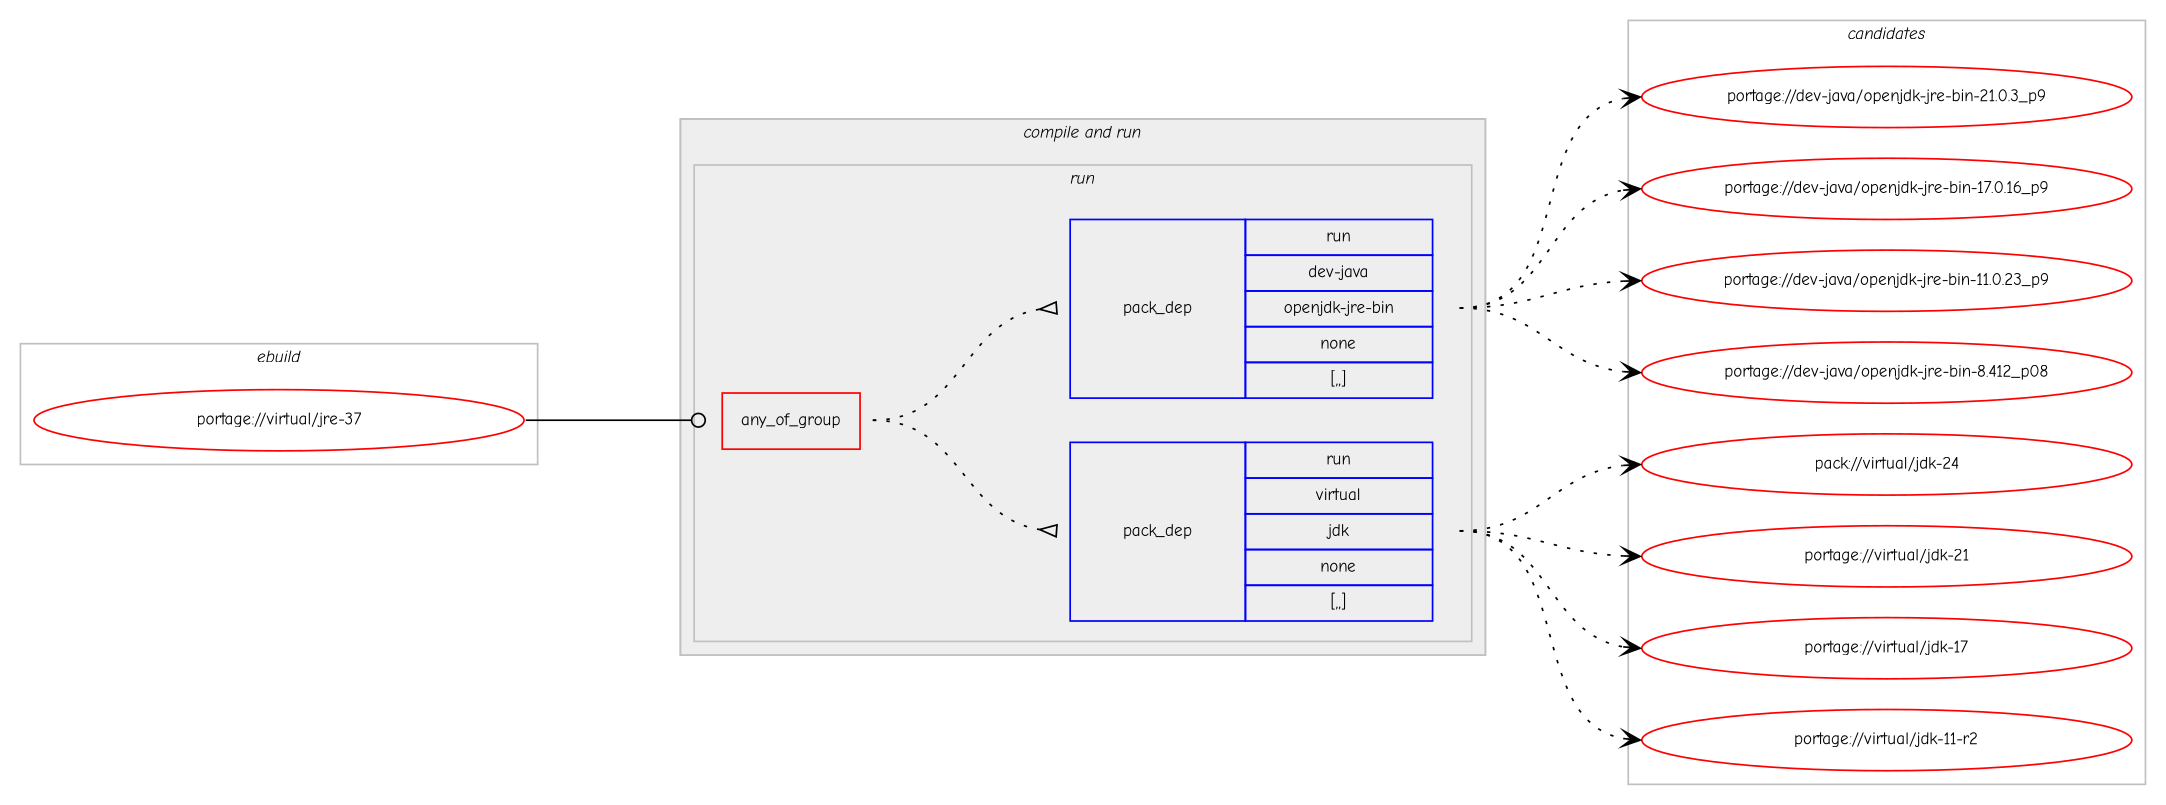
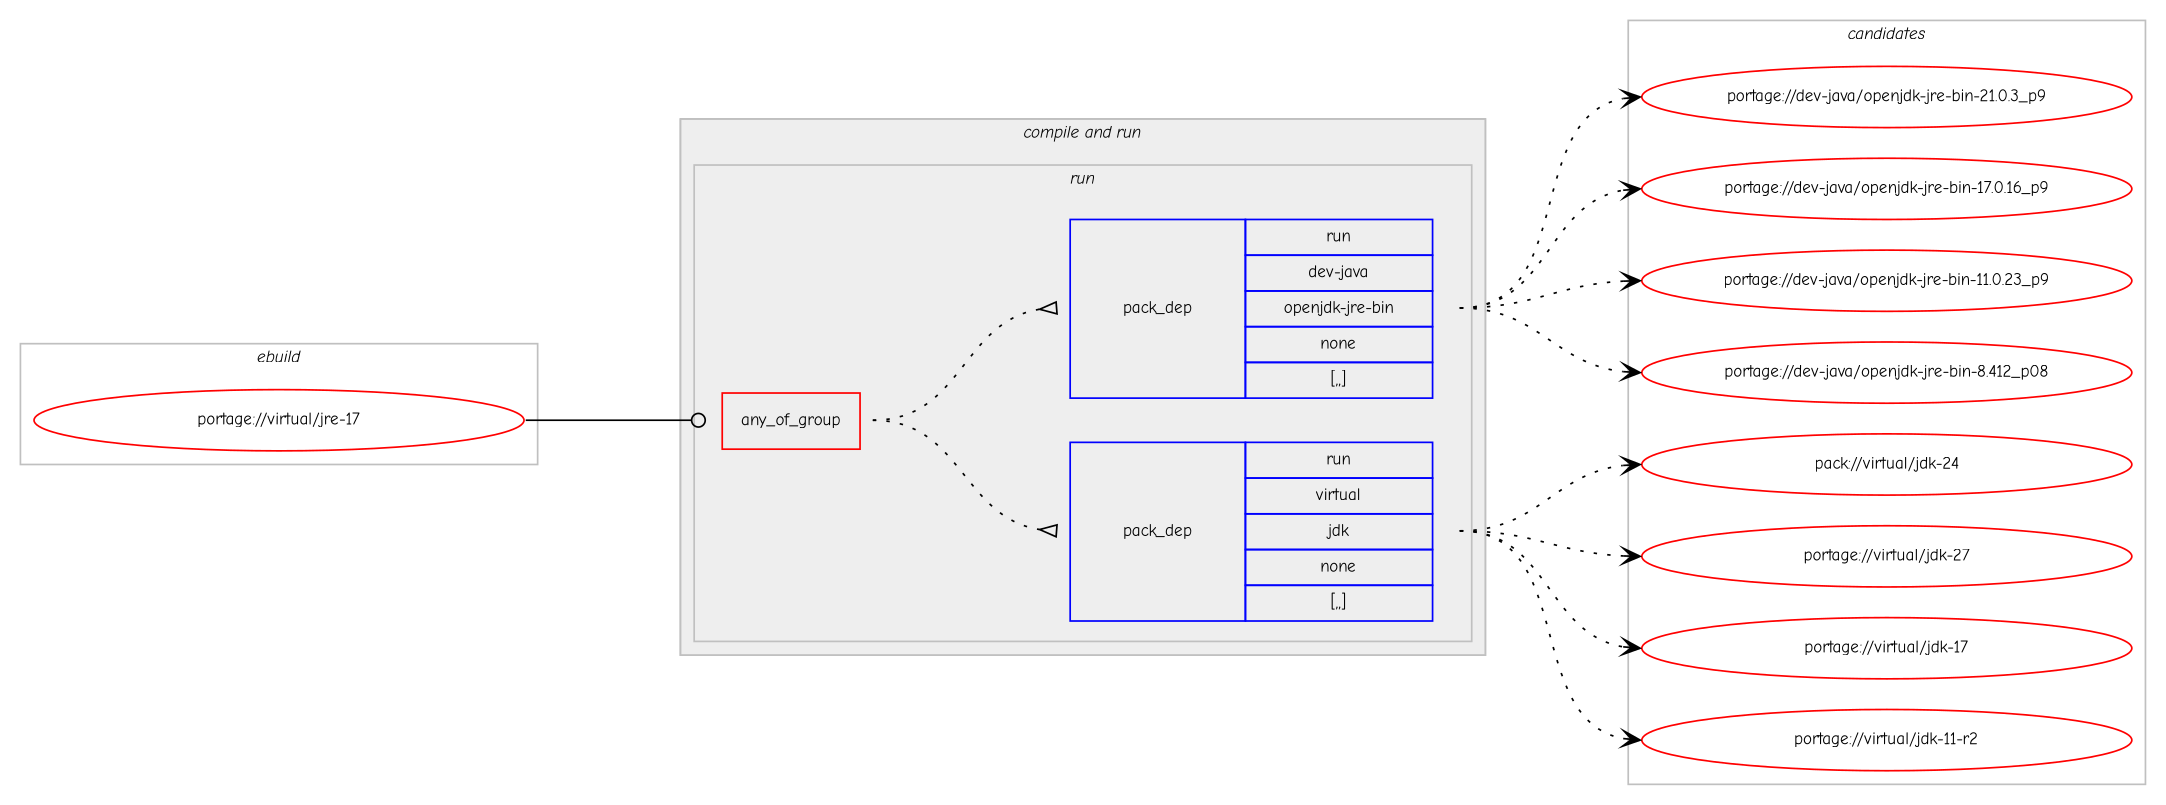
(279, 420) -> (279, 420)
(1887, 556) -> (1887, 556)
